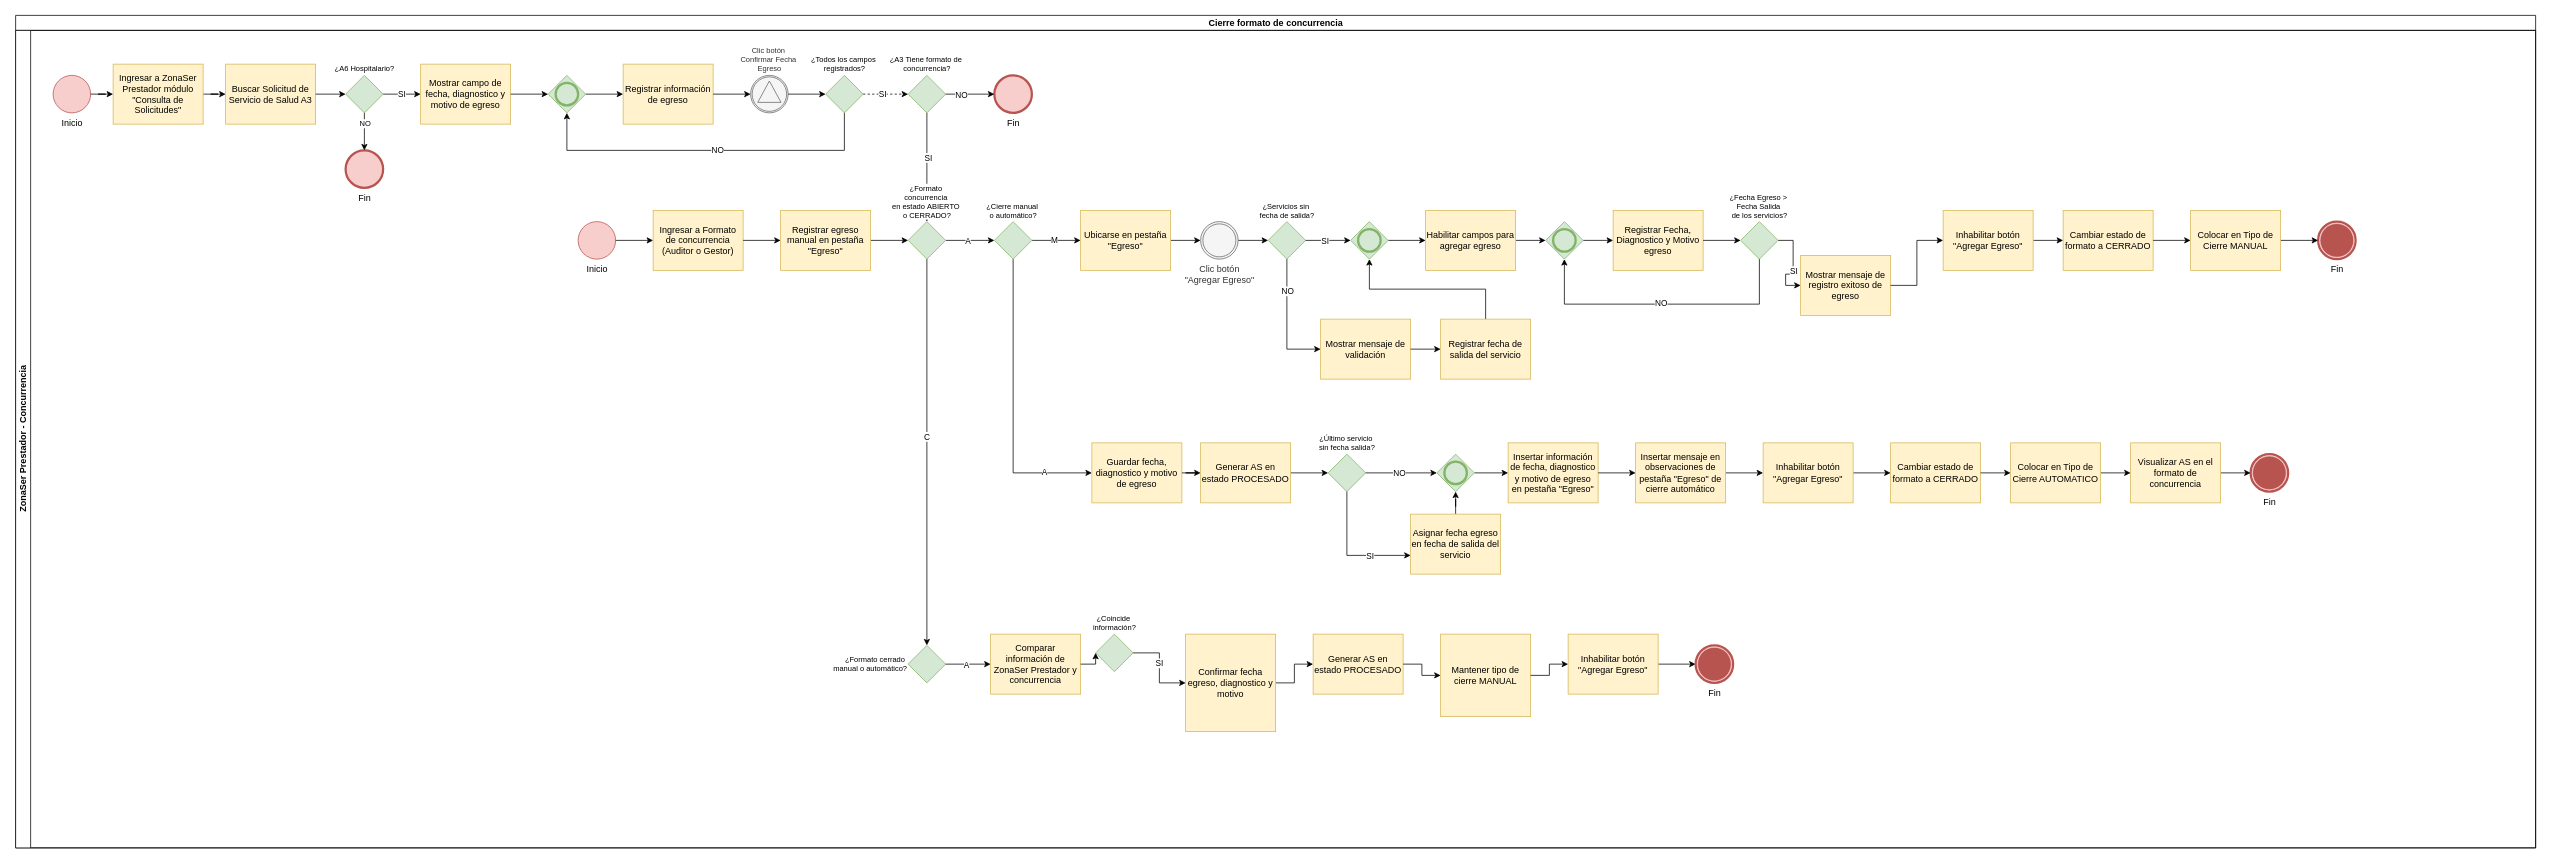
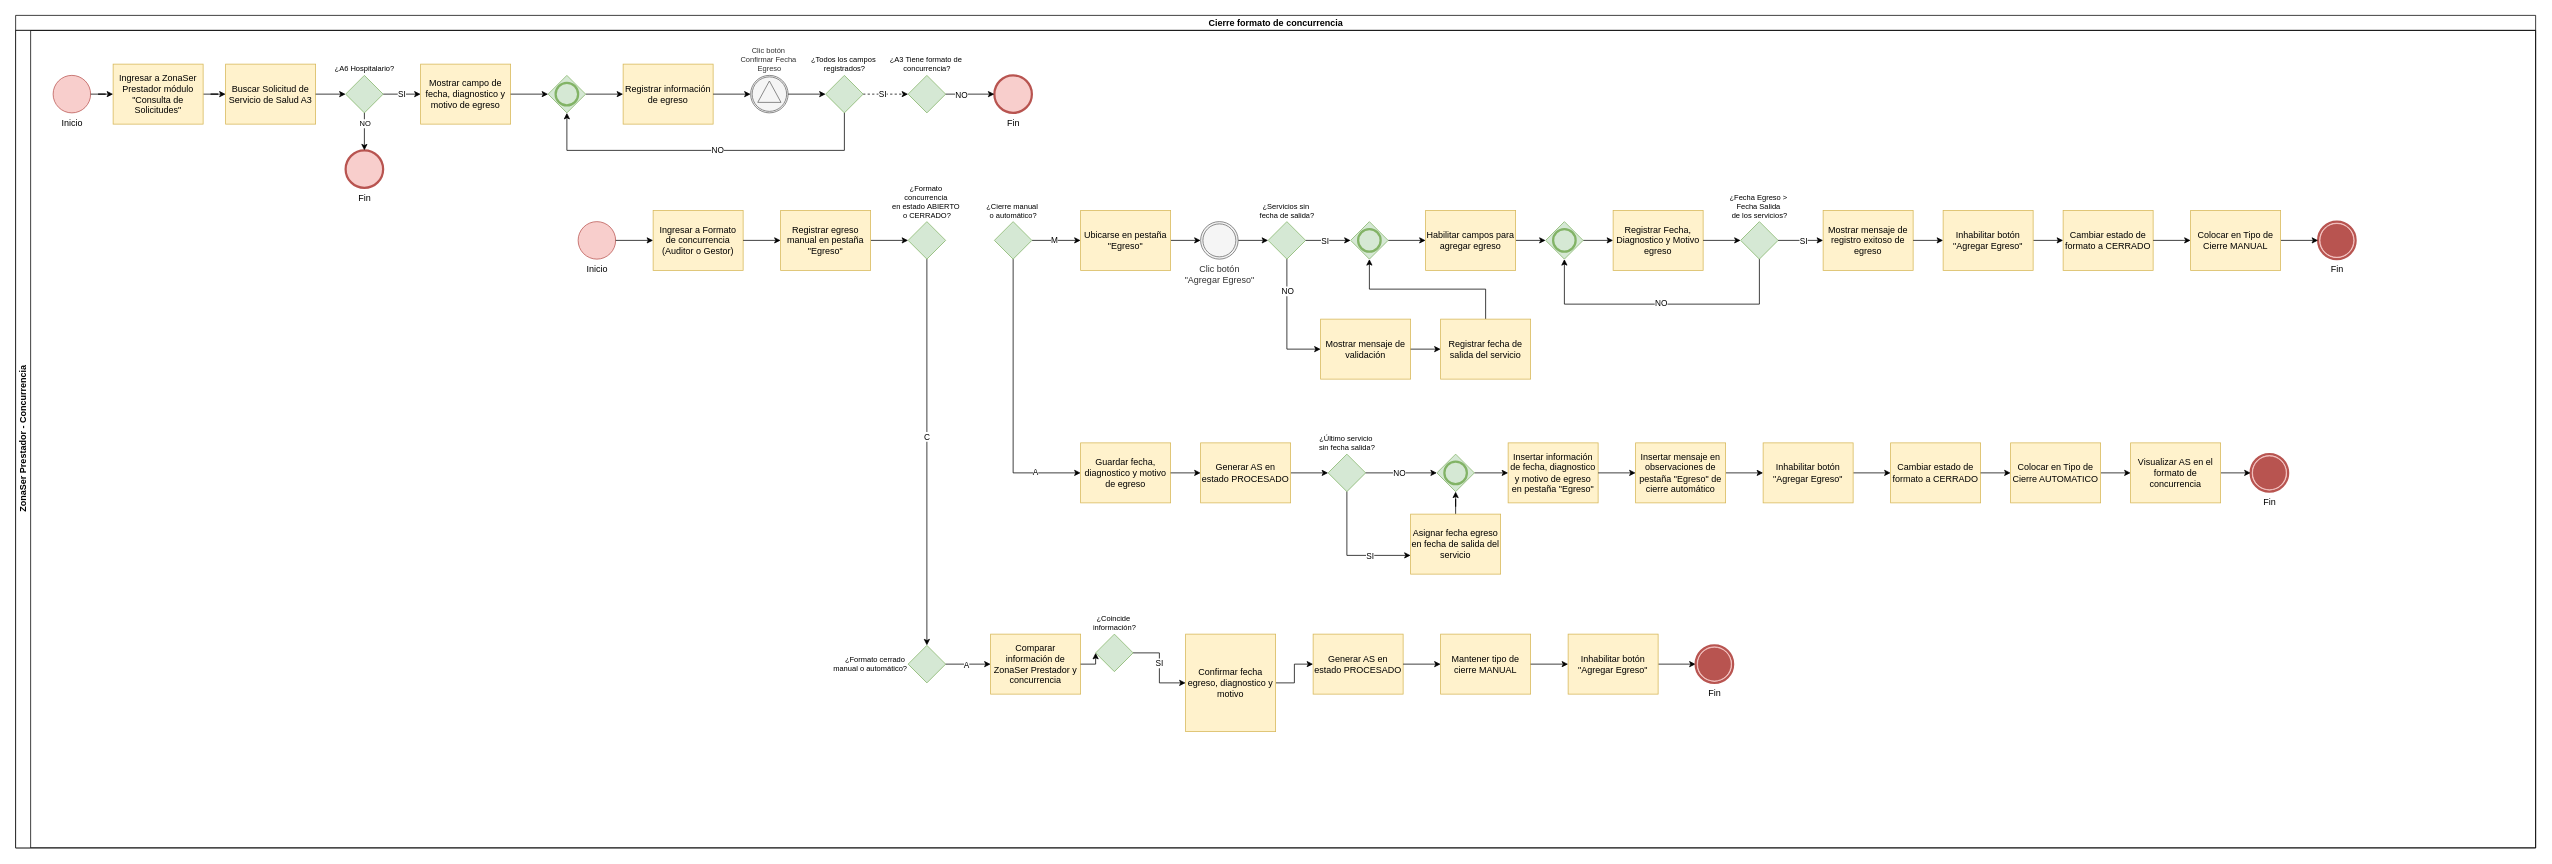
(927, 148) -> none
(967, 240) -> none
(1845, 285) -> (1868, 240)
(1137, 473) -> (1125, 473)
(1485, 675) -> (1485, 664)
